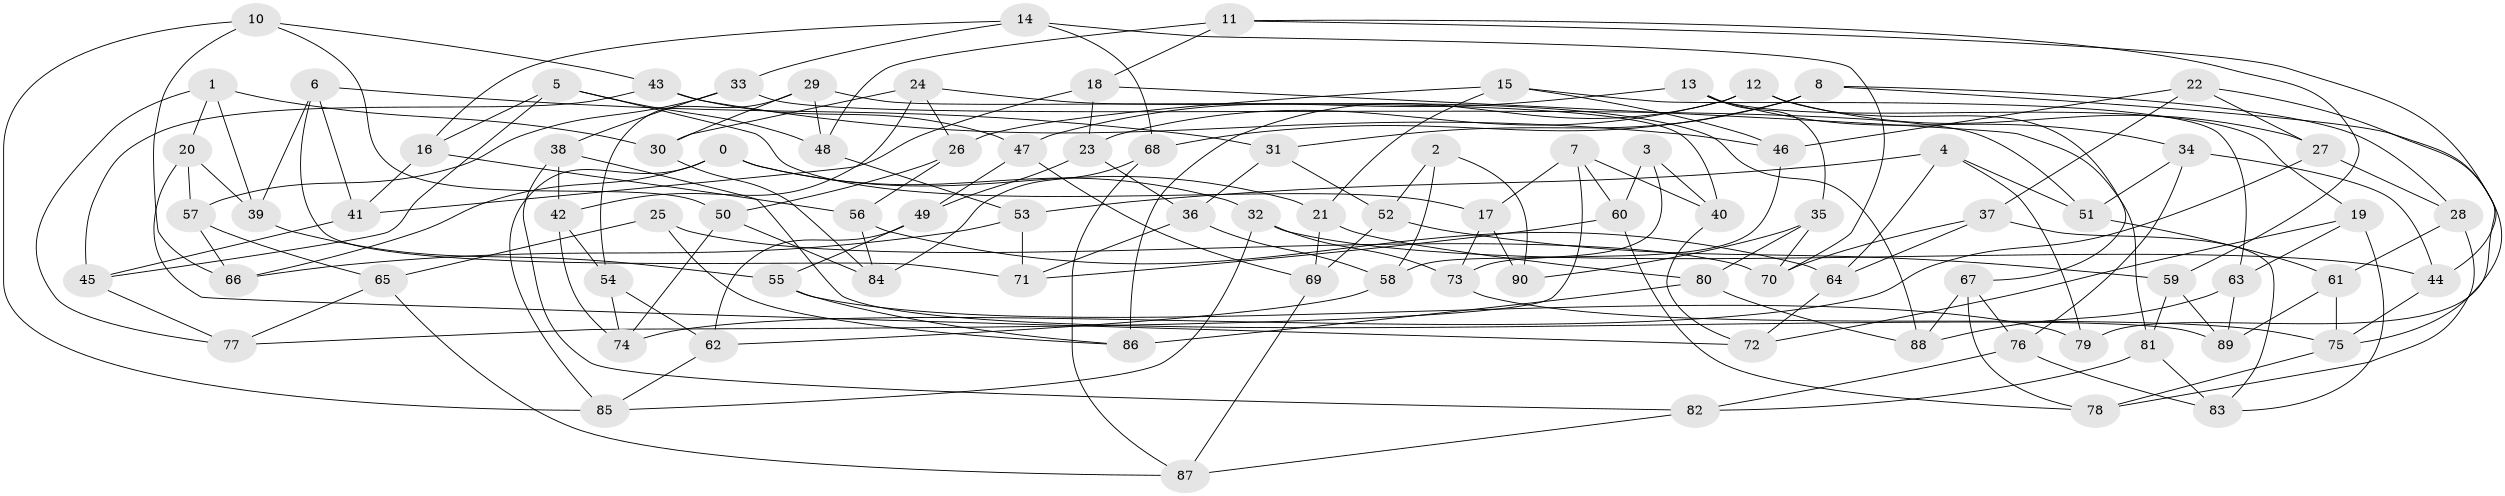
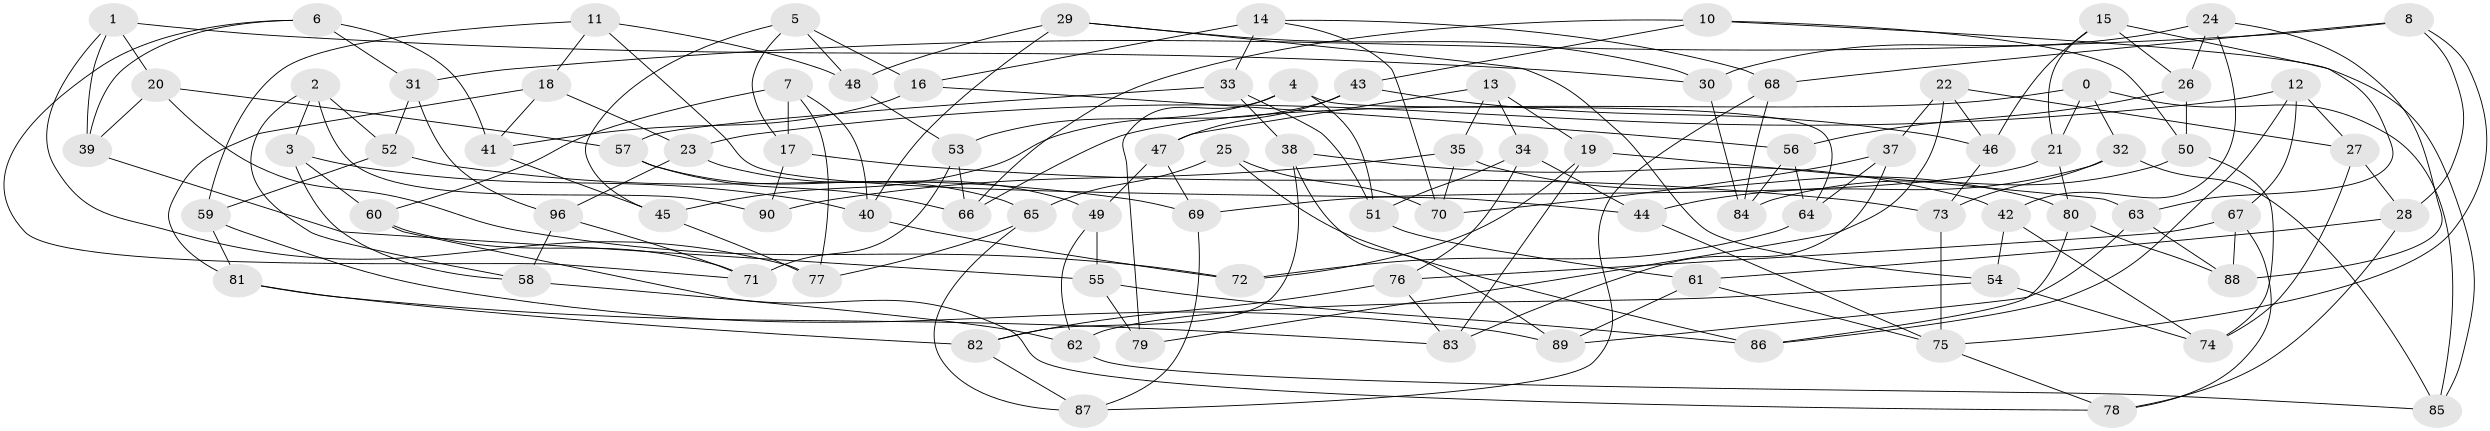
none -> (303, 118)
(1191, 216) -> (558, 216)
